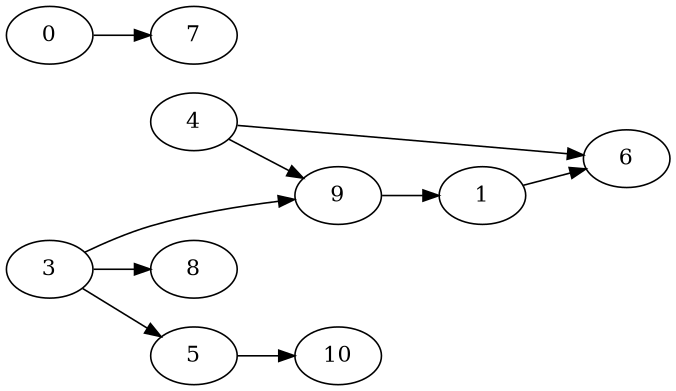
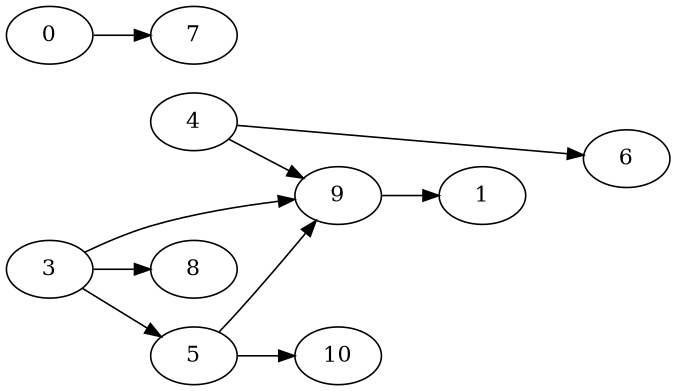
(547, 179) -> none
none -> (263, 283)
